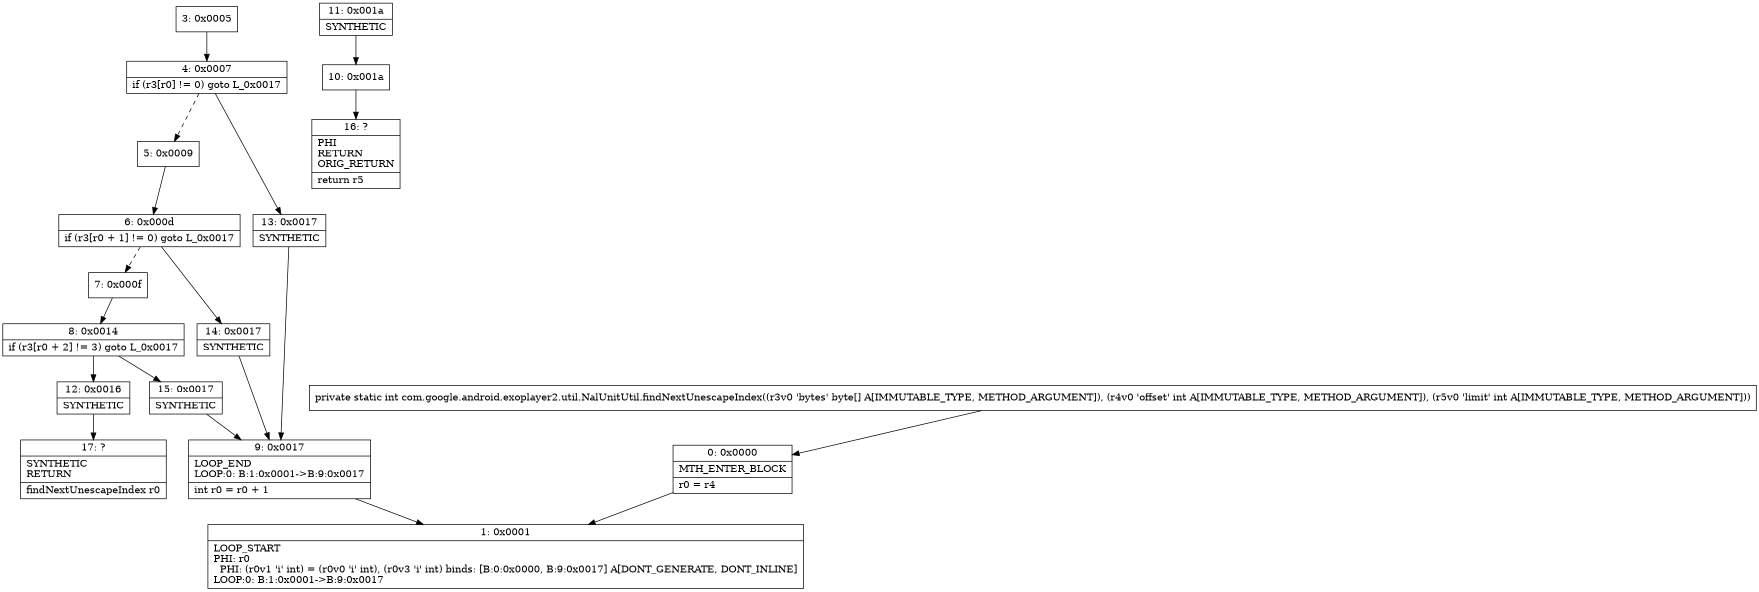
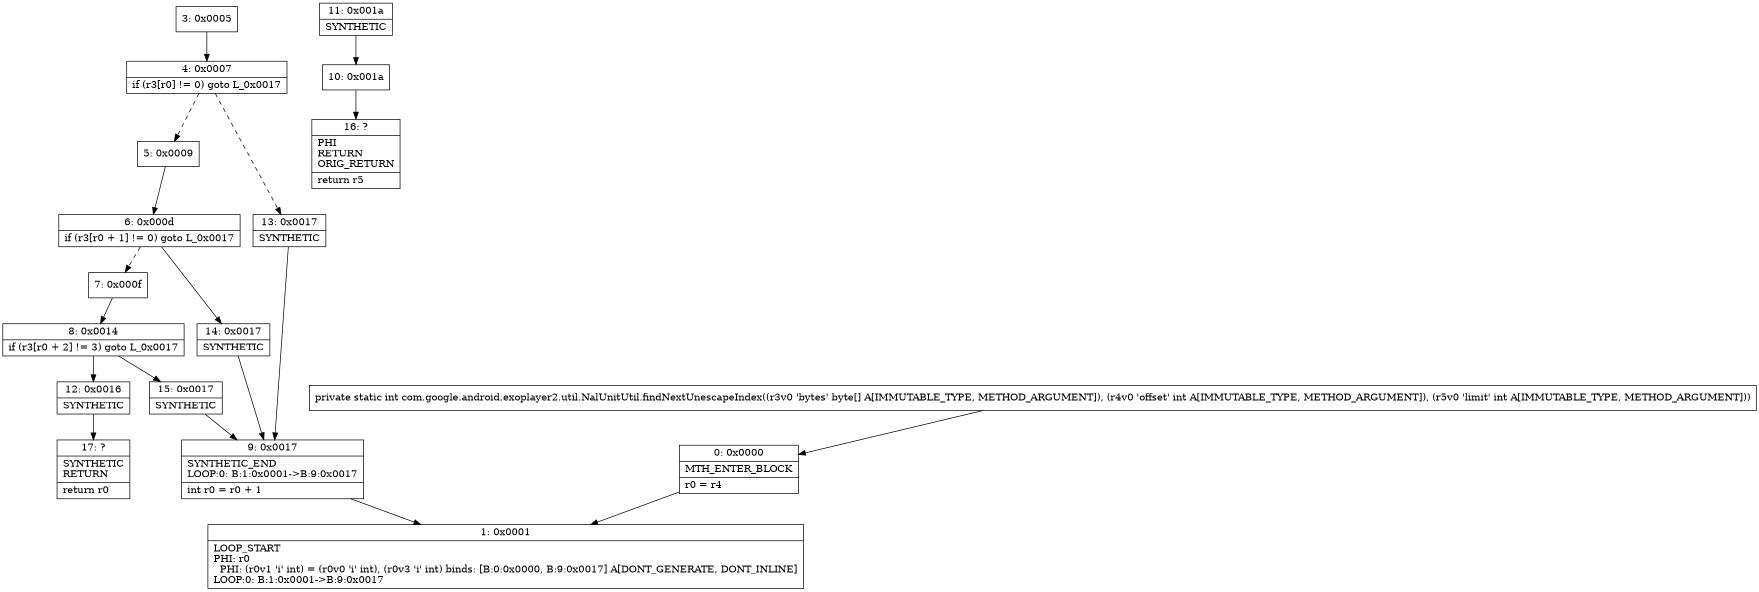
(246, 151) -> (246, 151)
(223, 464) -> (232, 464)
(93, 490) -> (86, 490)
